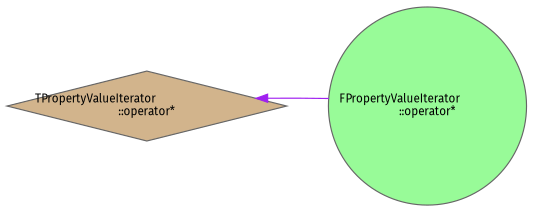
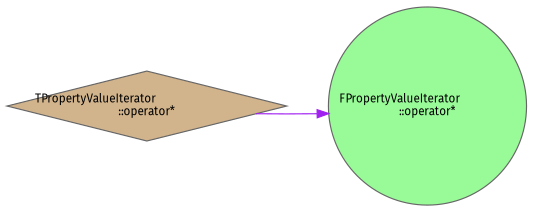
(298, 98) -> (287, 114)
